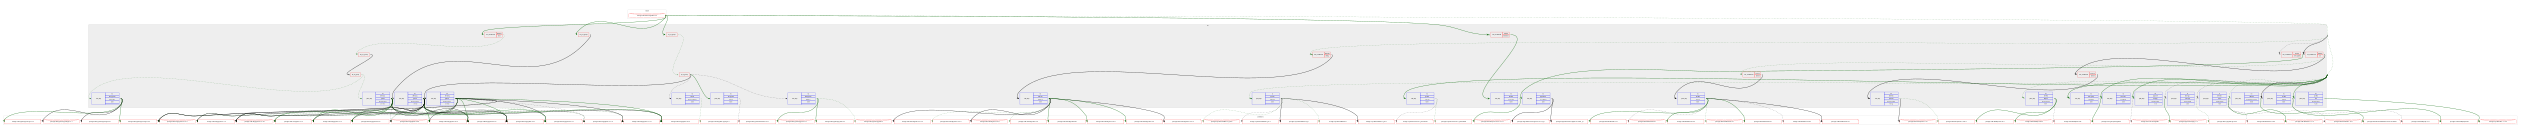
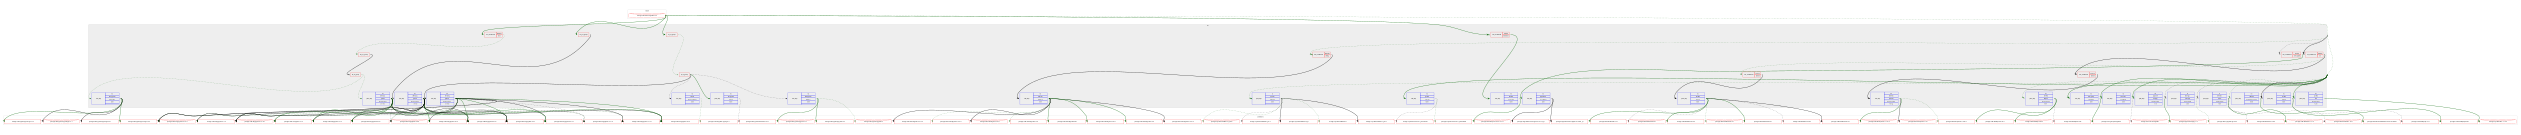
none -> (1879, 122)
